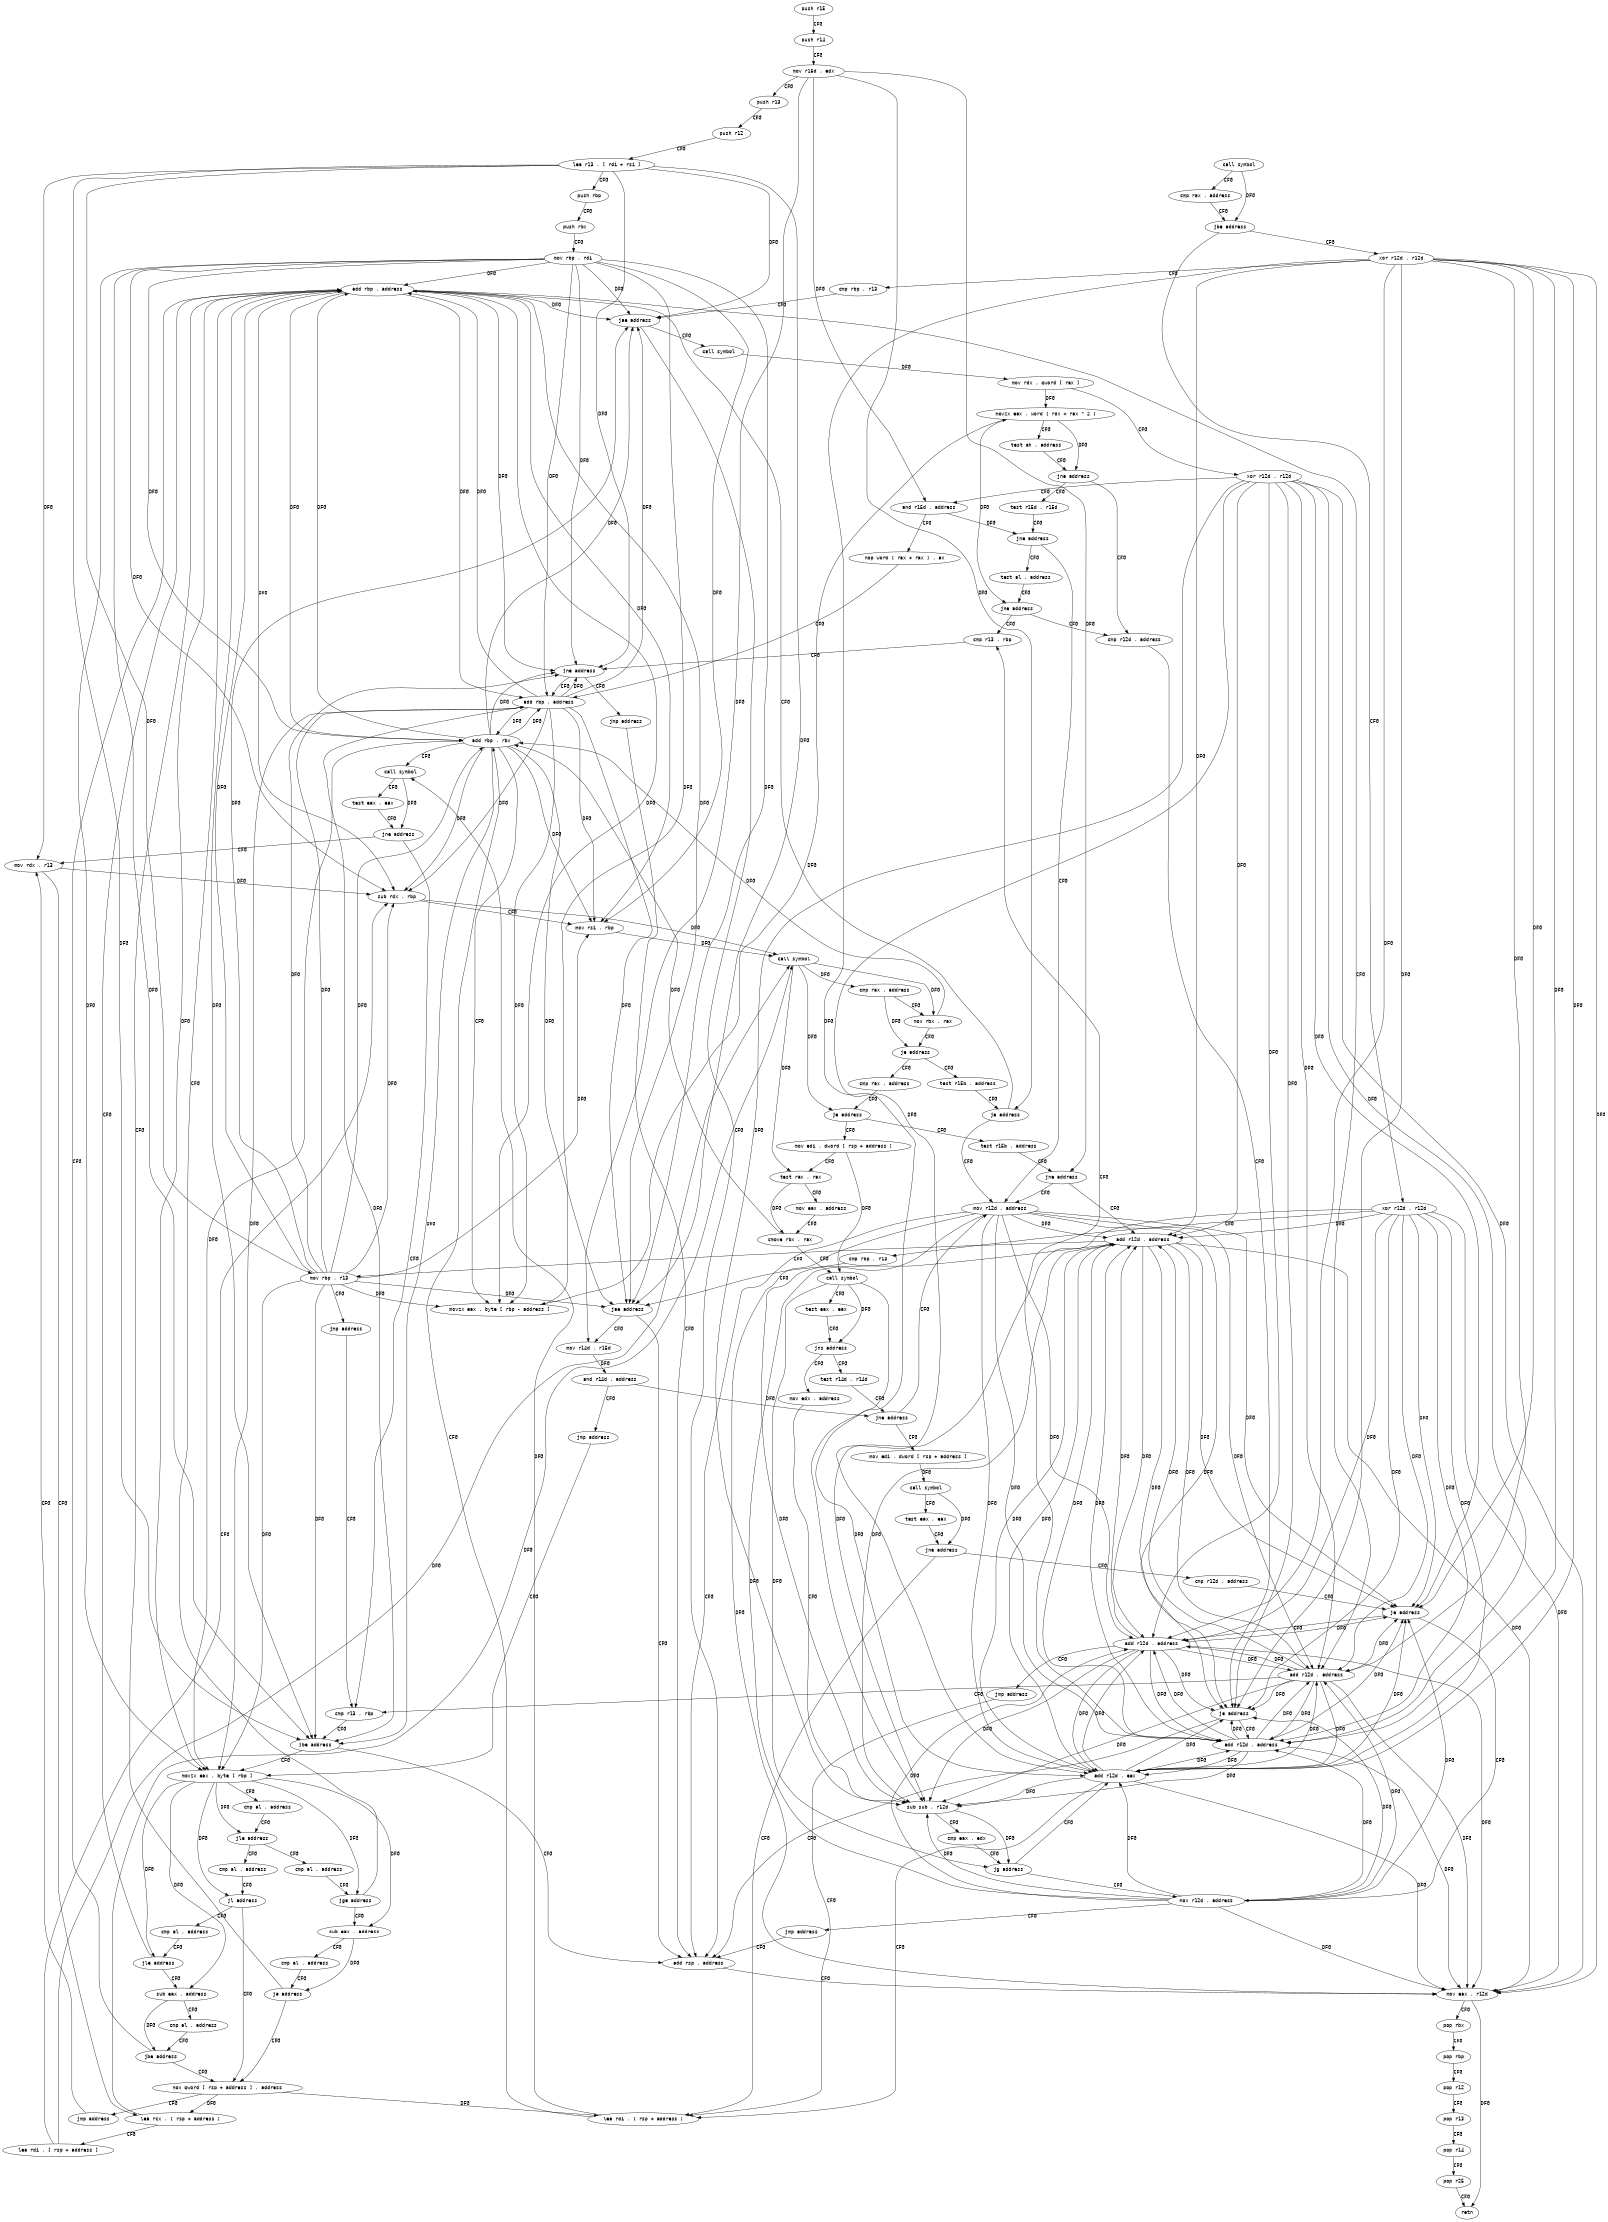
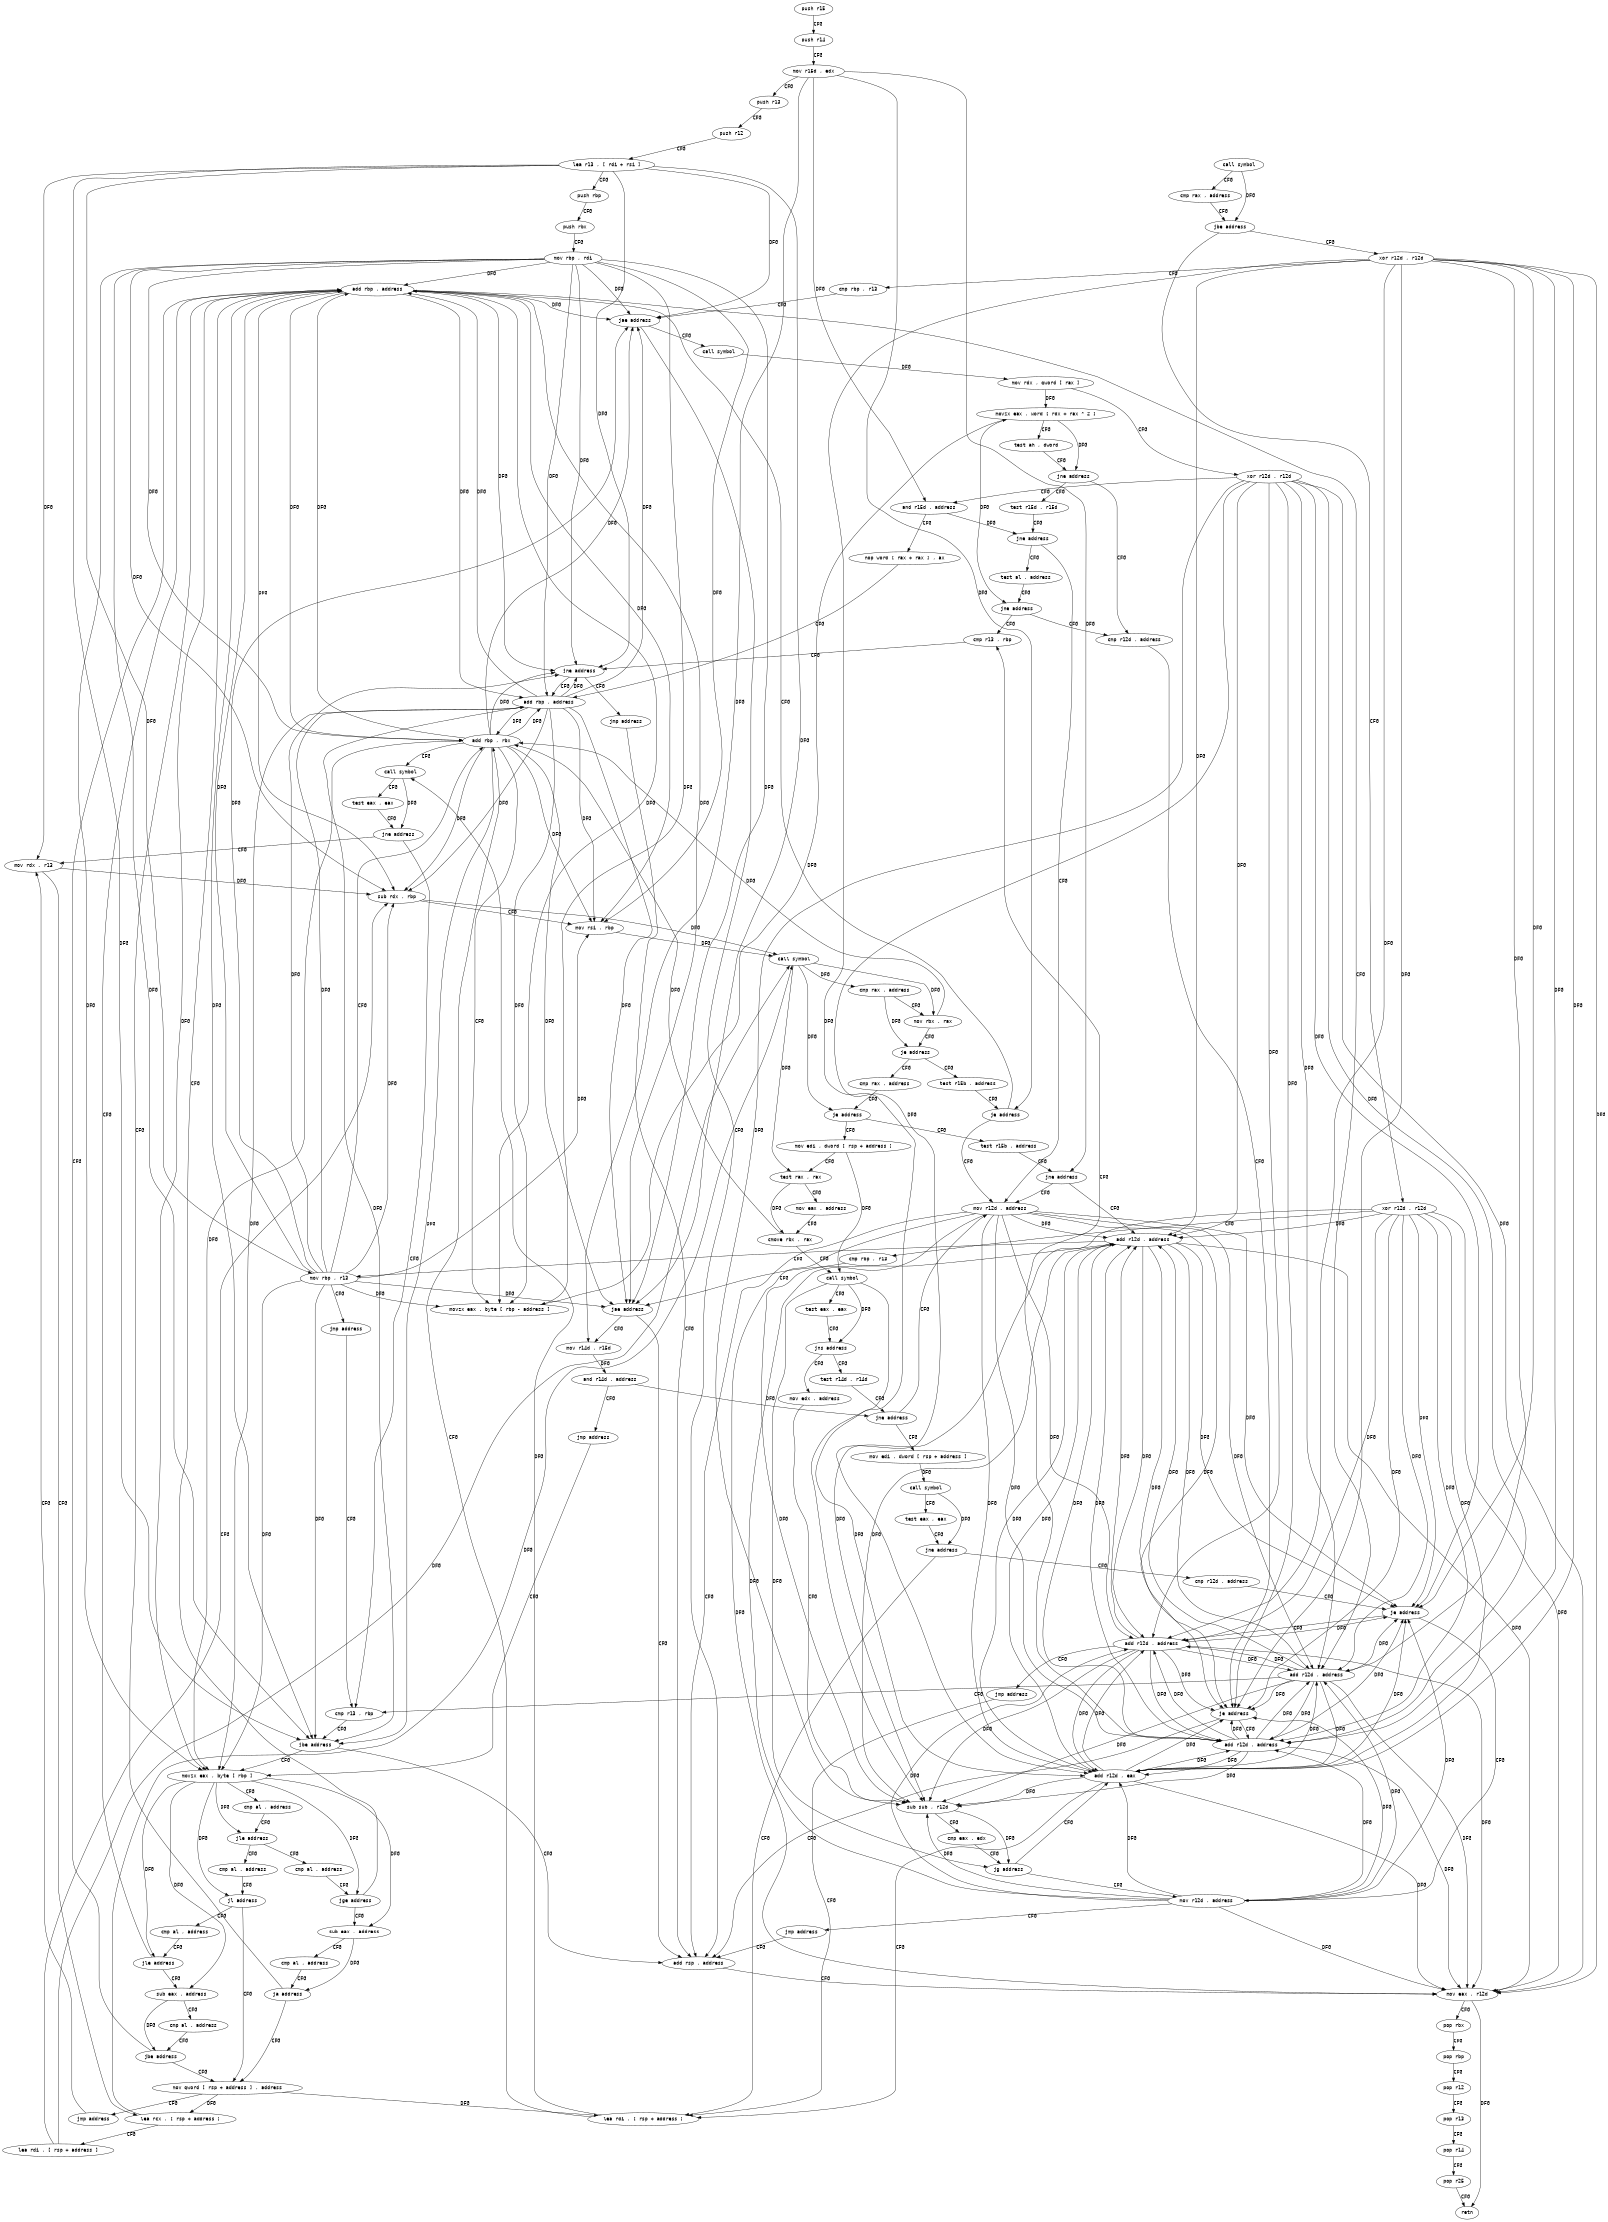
(1036, 445) -> (1036, 445)
(362, 1006) -> (362, 1006)
